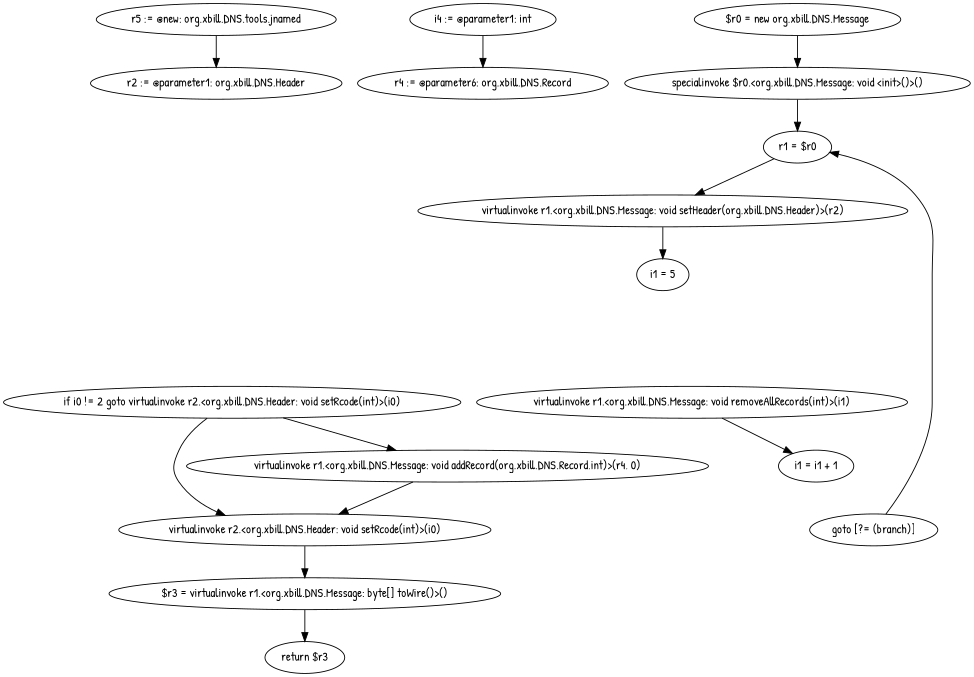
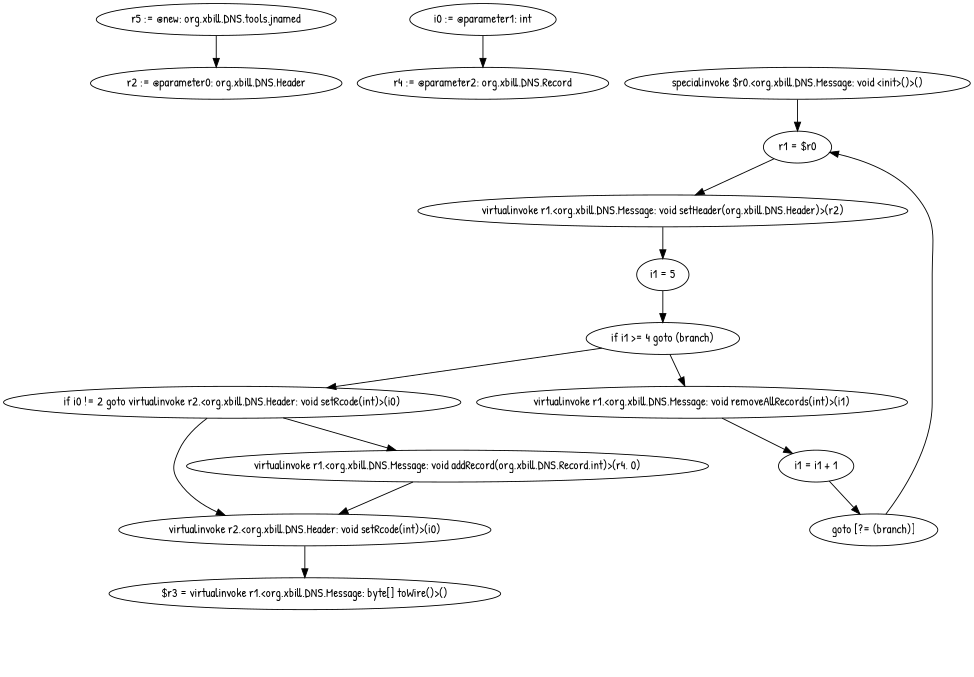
(483, 19) -> (483, 19)
(798, 19) -> none
(216, 83) -> (216, 83)
(483, 83) -> (483, 83)
none -> (663, 338)
none -> (841, 494)
(305, 657) -> none
